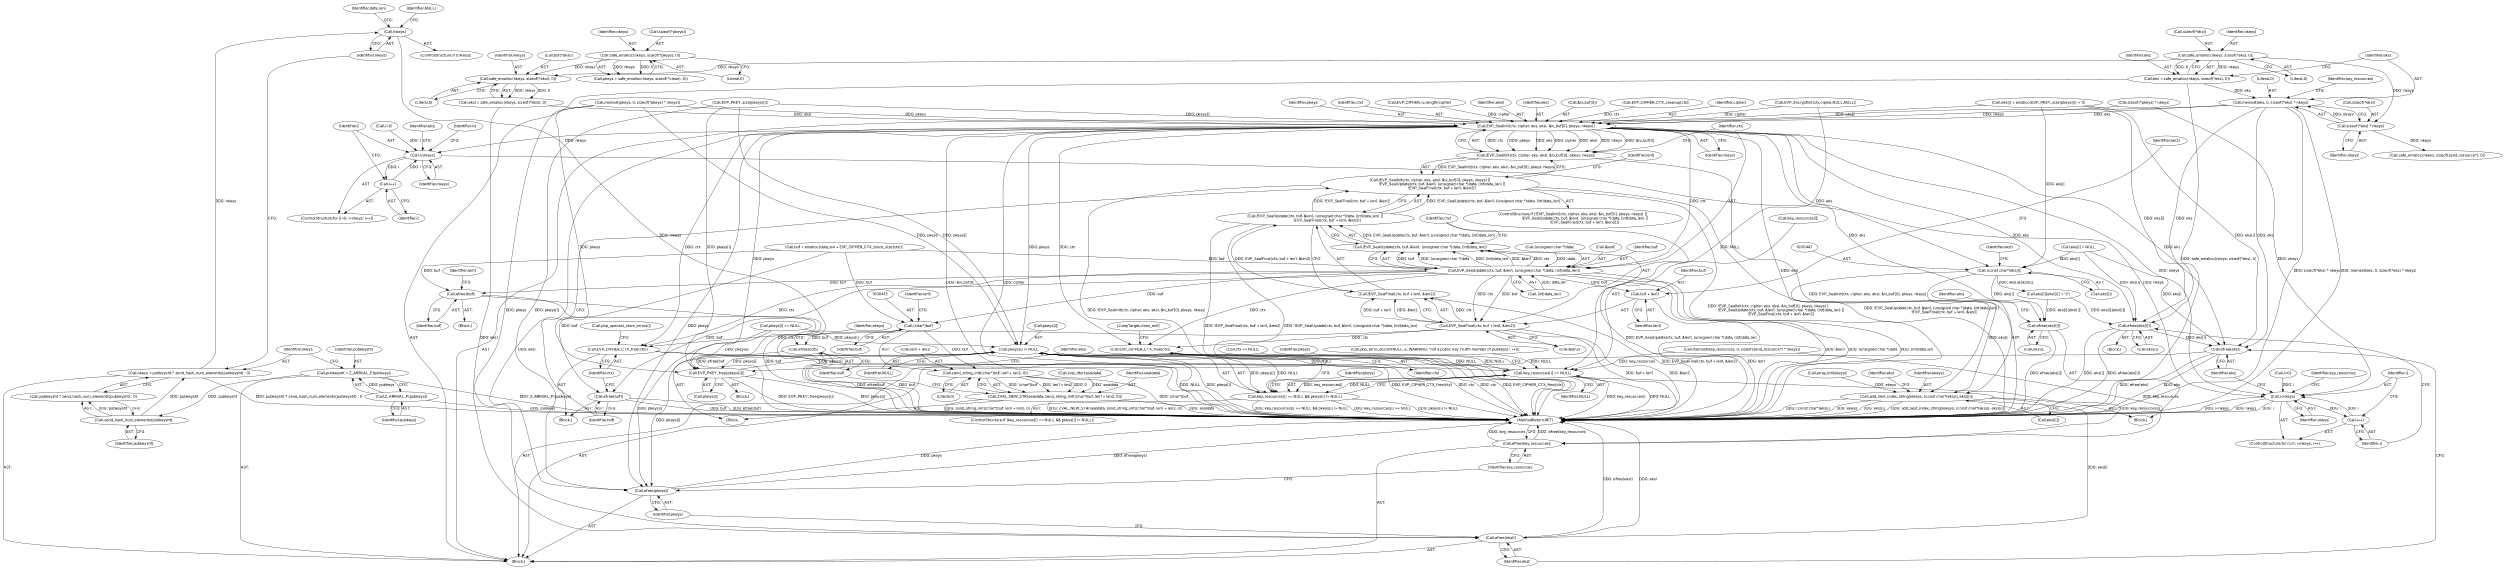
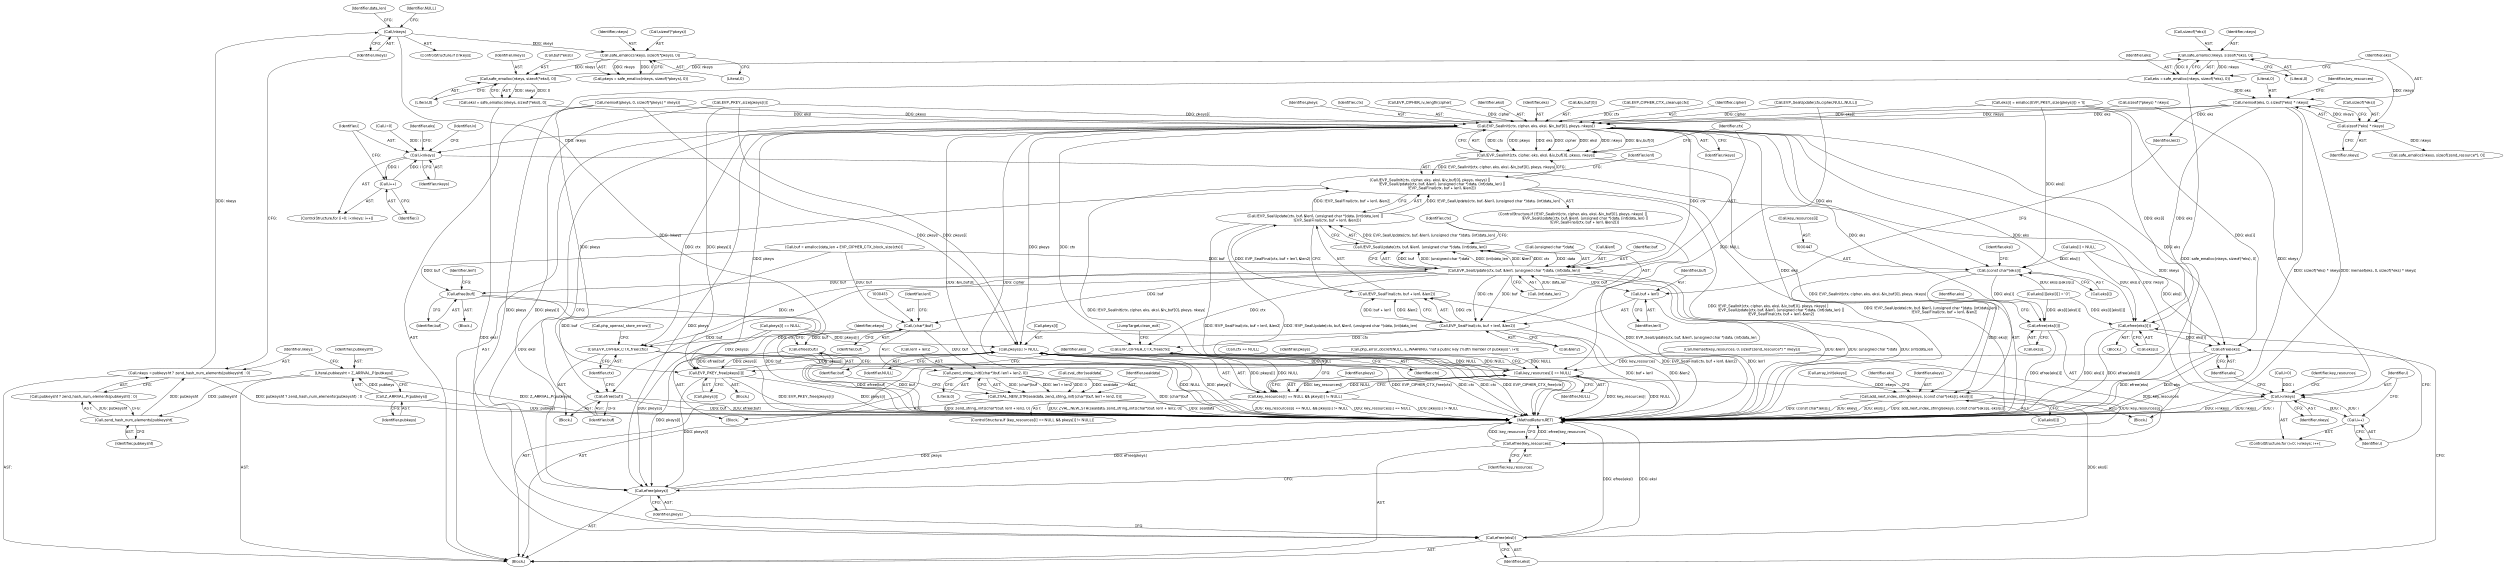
none -> (506, 43)
(1368, 61) -> (1366, 61)
(641, 79) -> (641, 79)
(1816, 103) -> (1816, 103)
(2256, 232) -> (2198, 112)
(1658, 277) -> (1801, 231)
(2006, 287) -> (2034, 281)
(354, 373) -> (354, 373)
none -> (684, 427)
